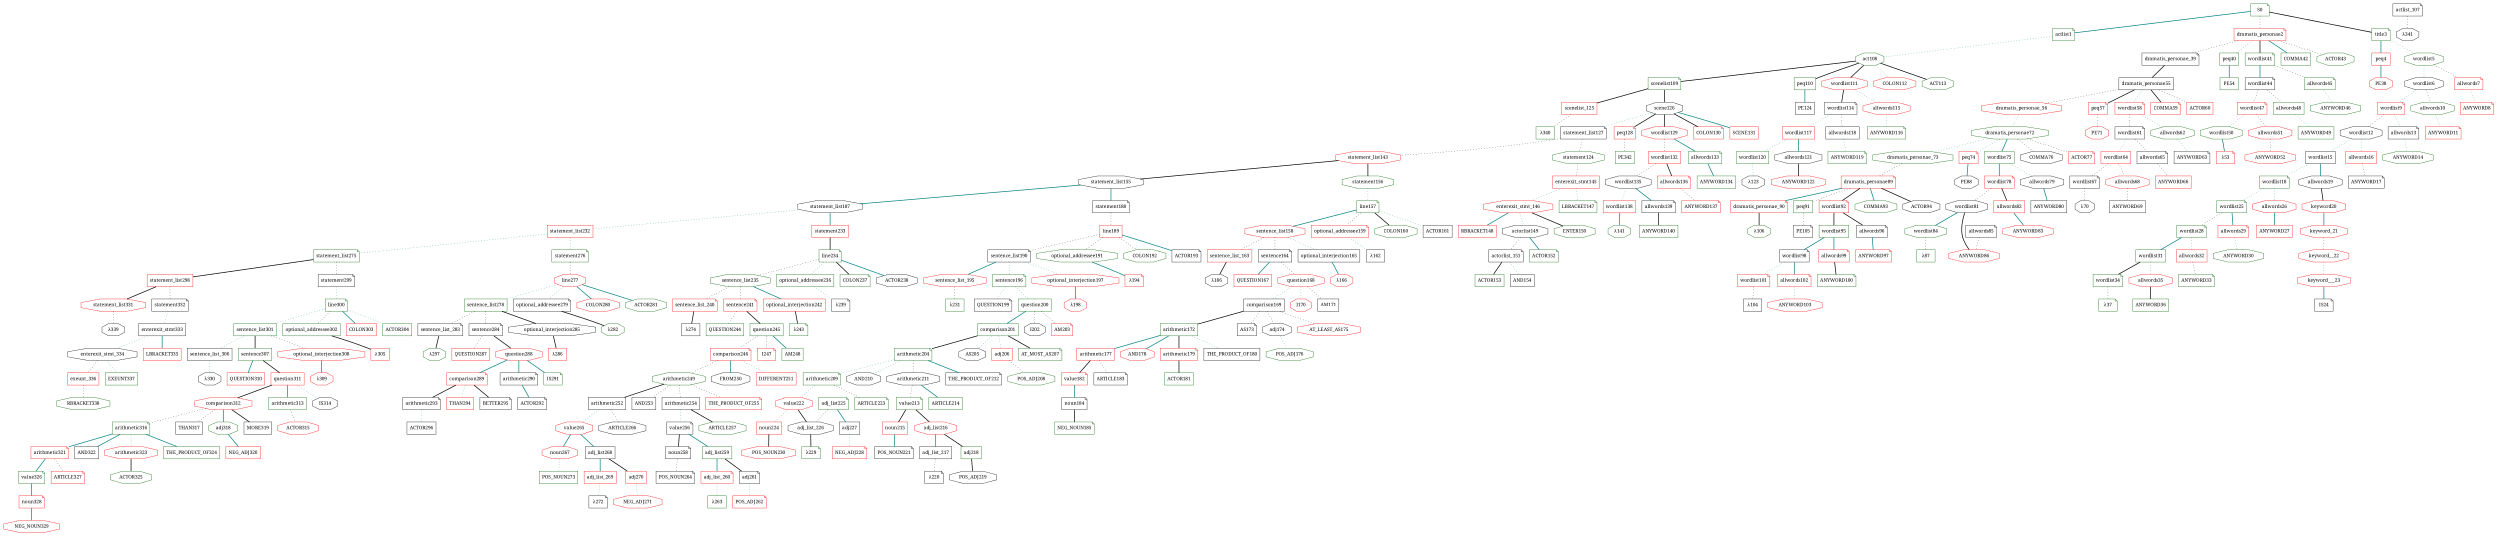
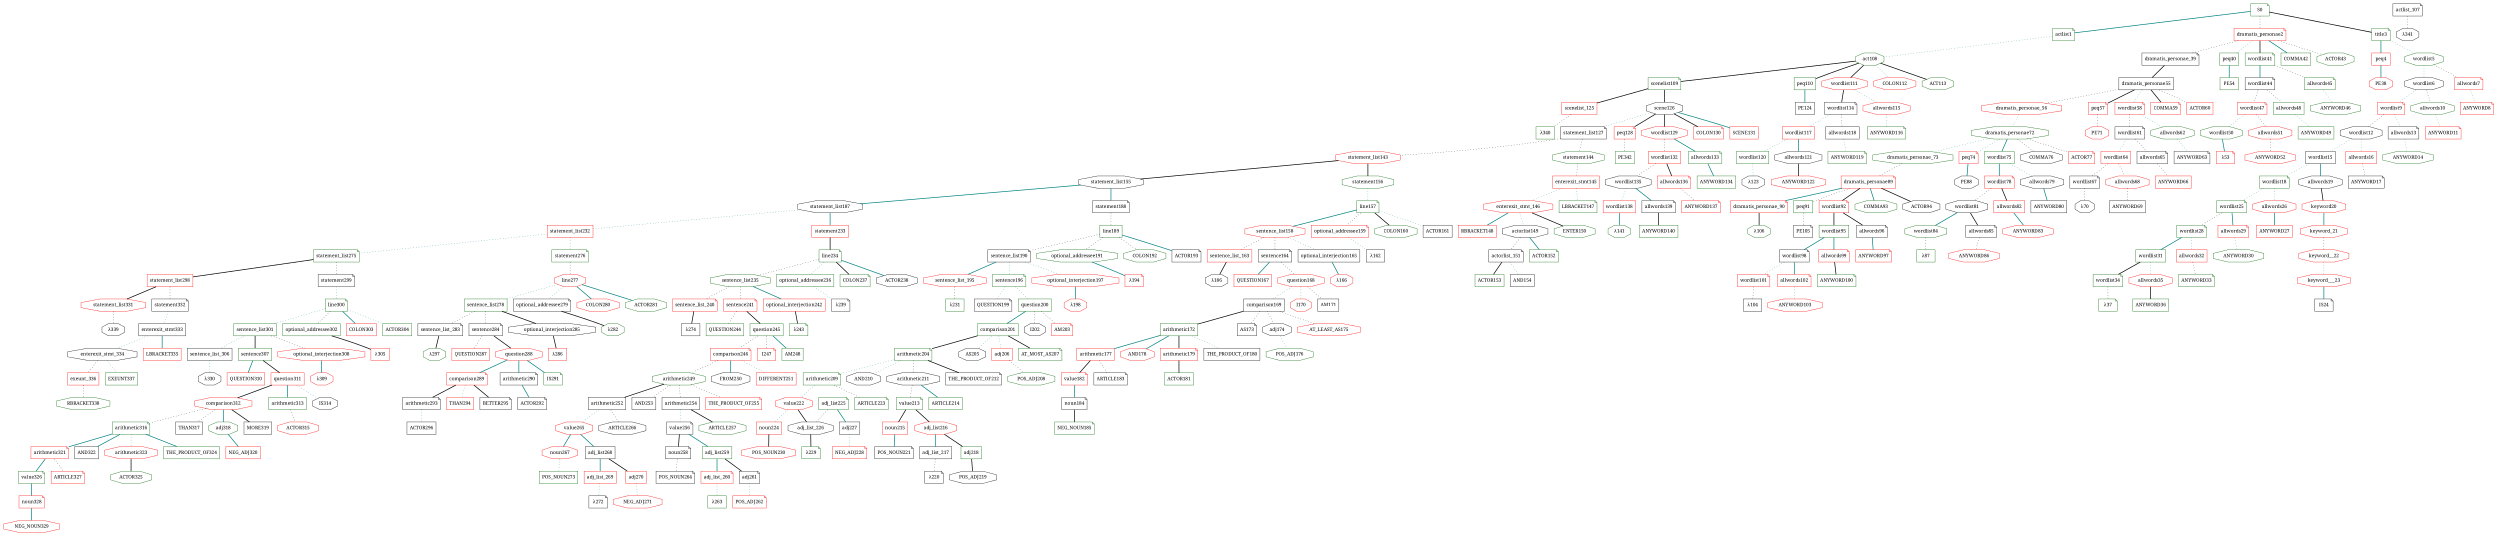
(1578, 158) -> (1578, 158)
(1111, 231) -> (1111, 231)
(1962, 232) -> (1974, 219)
(943, 367) -> (943, 367)
